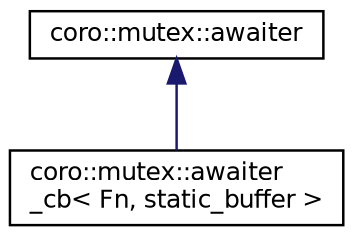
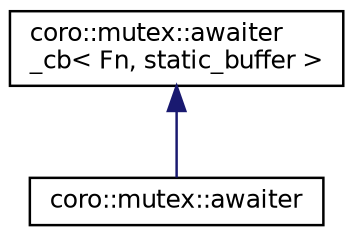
(177, 117) -> (177, 144)
